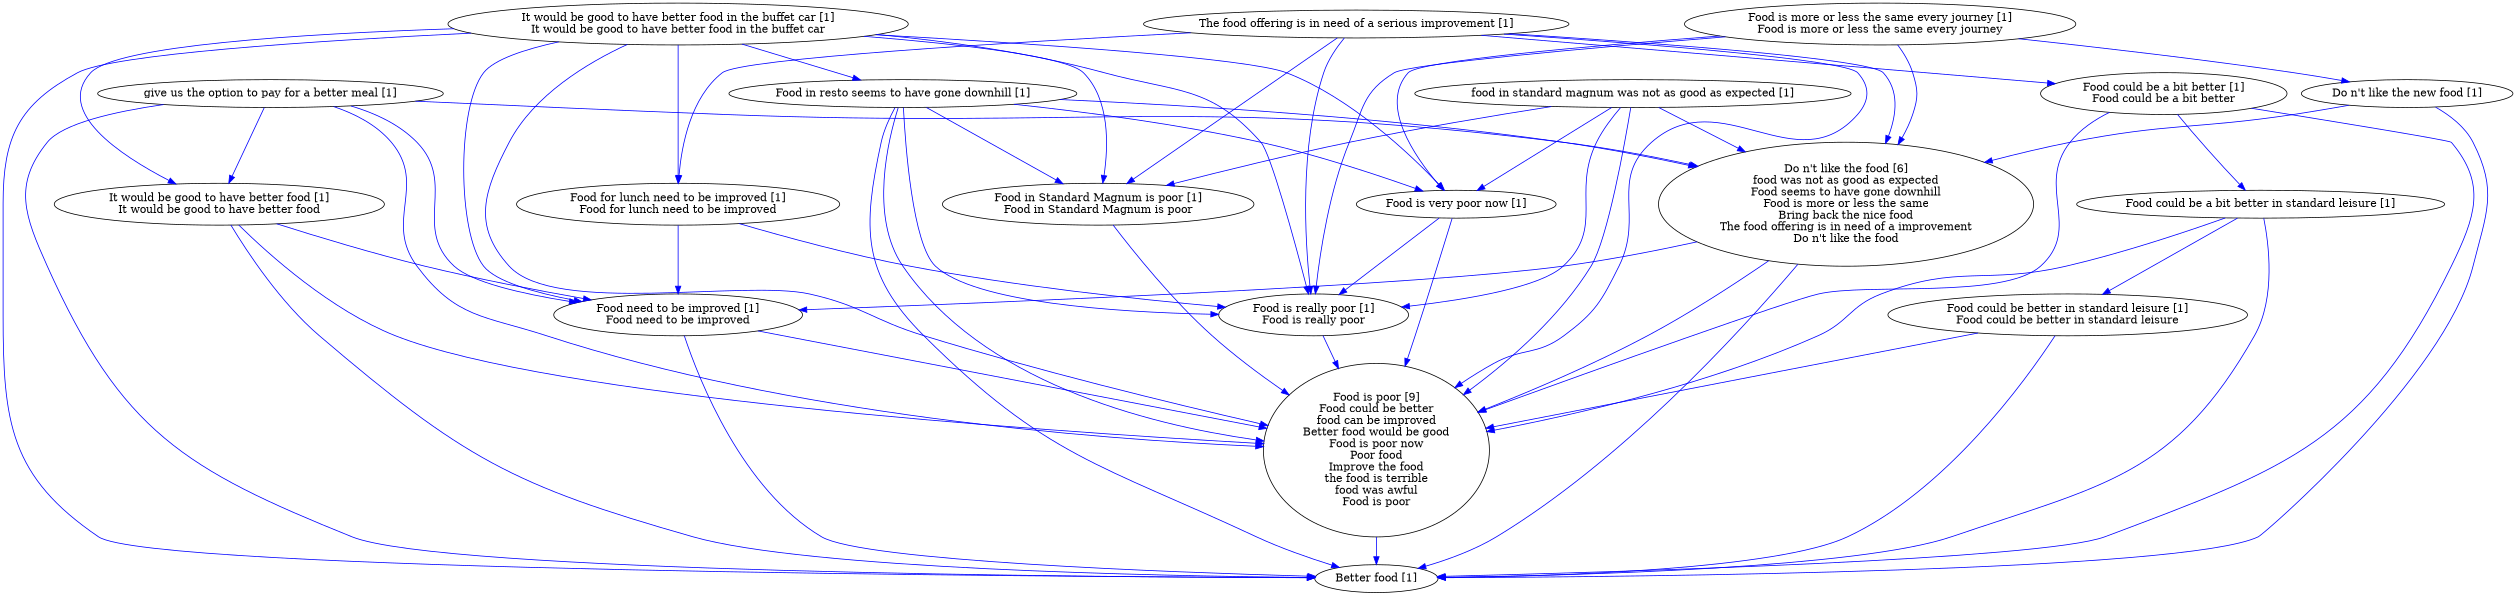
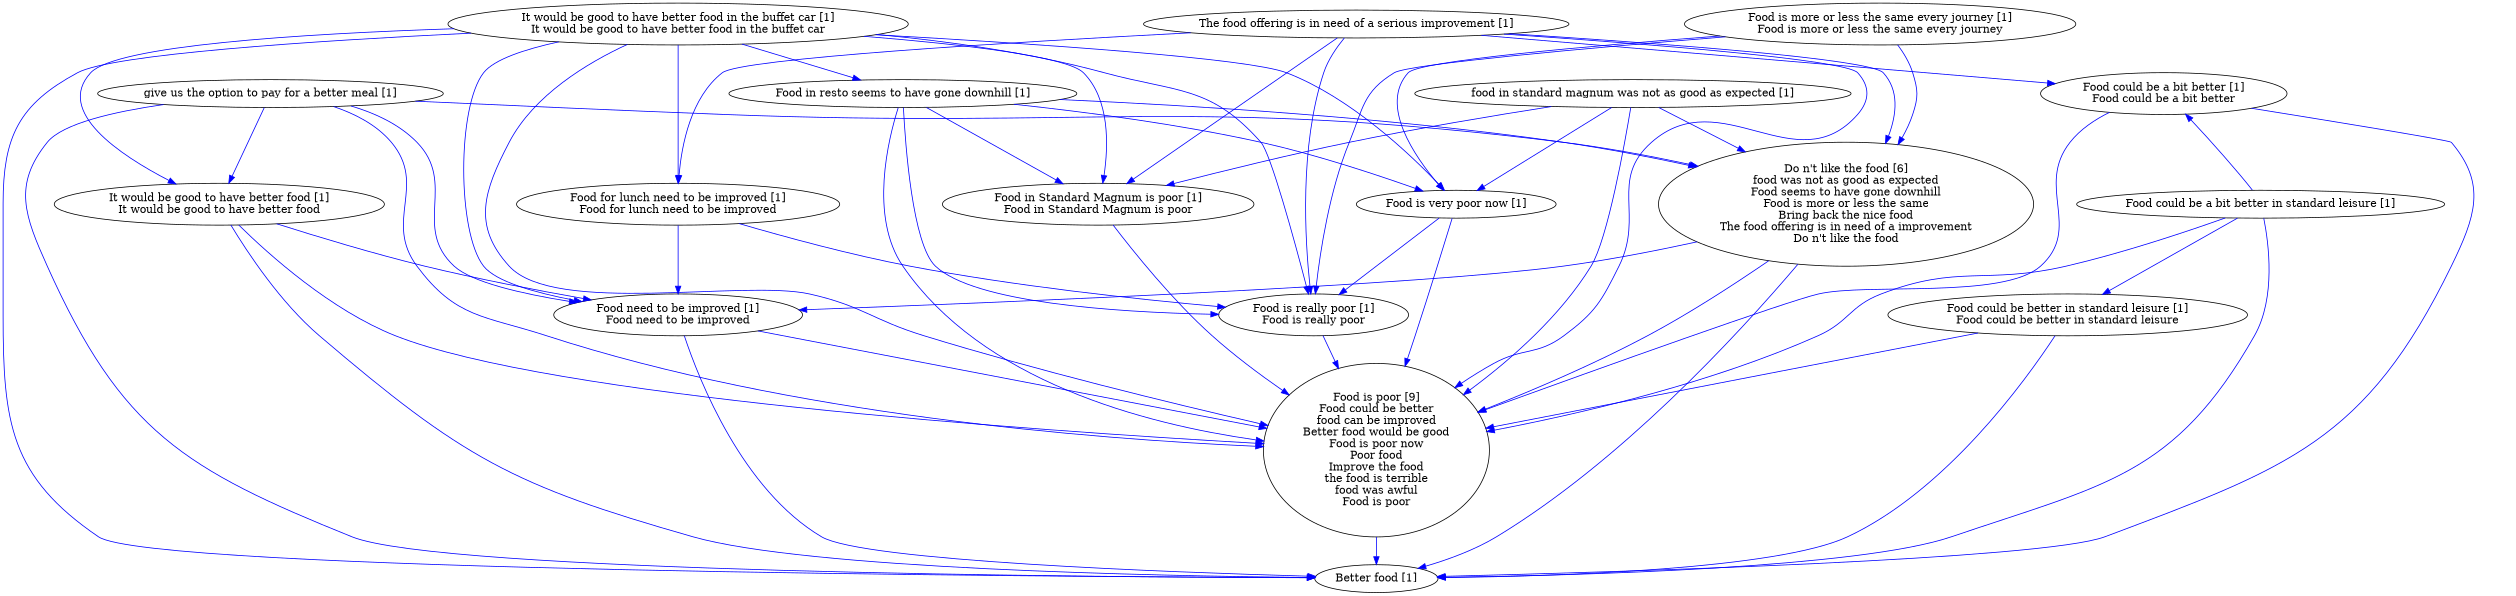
(2407, 94) -> none
(2208, 150) -> (2222, 154)
(1573, 255) -> none
(1008, 410) -> none
